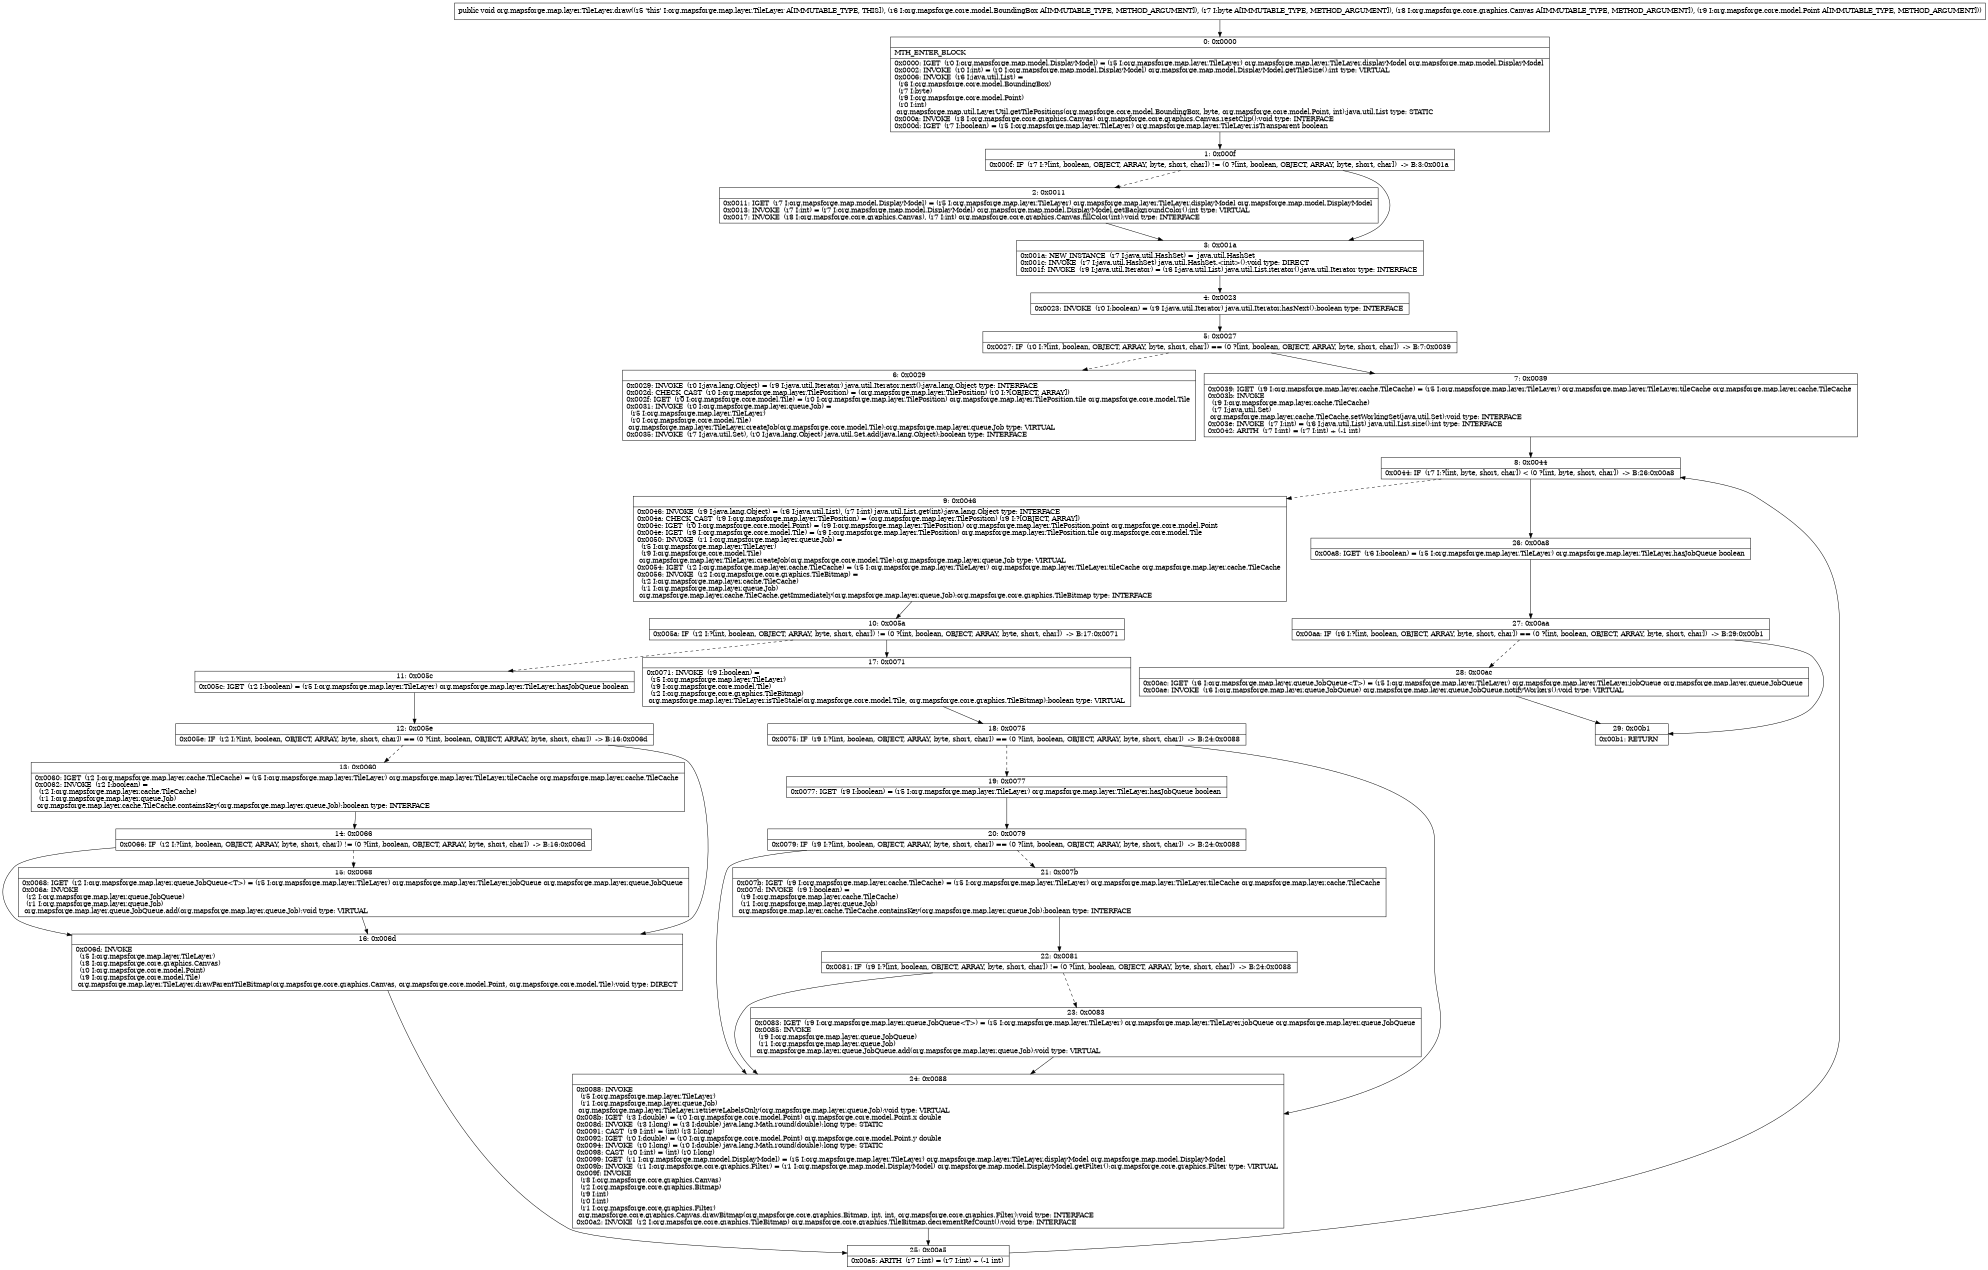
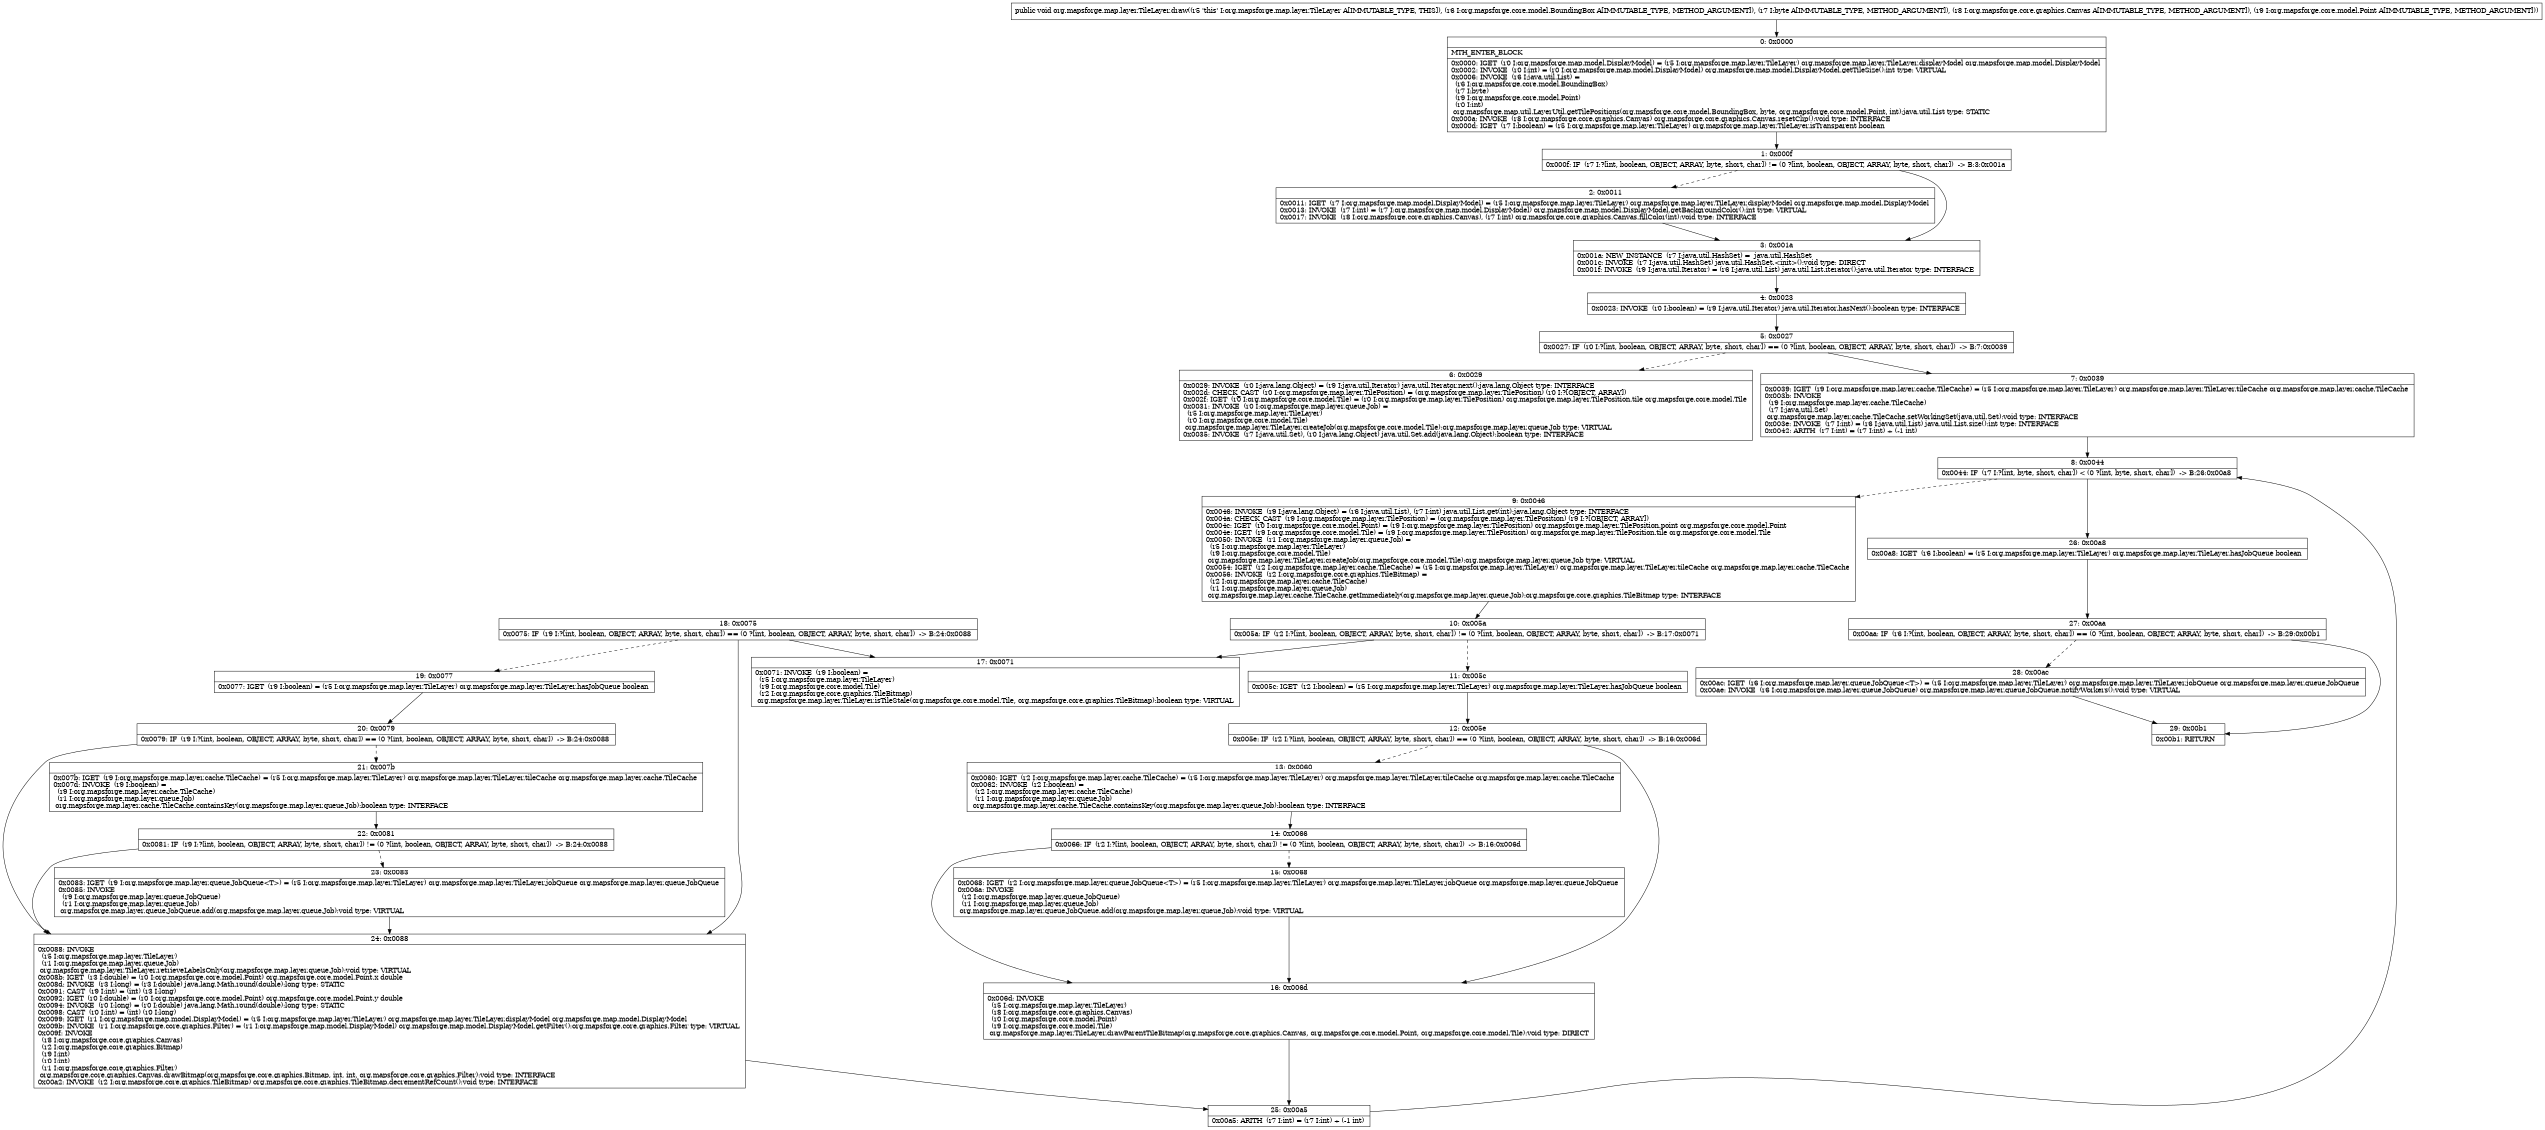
(961, 714) -> (830, 648)
